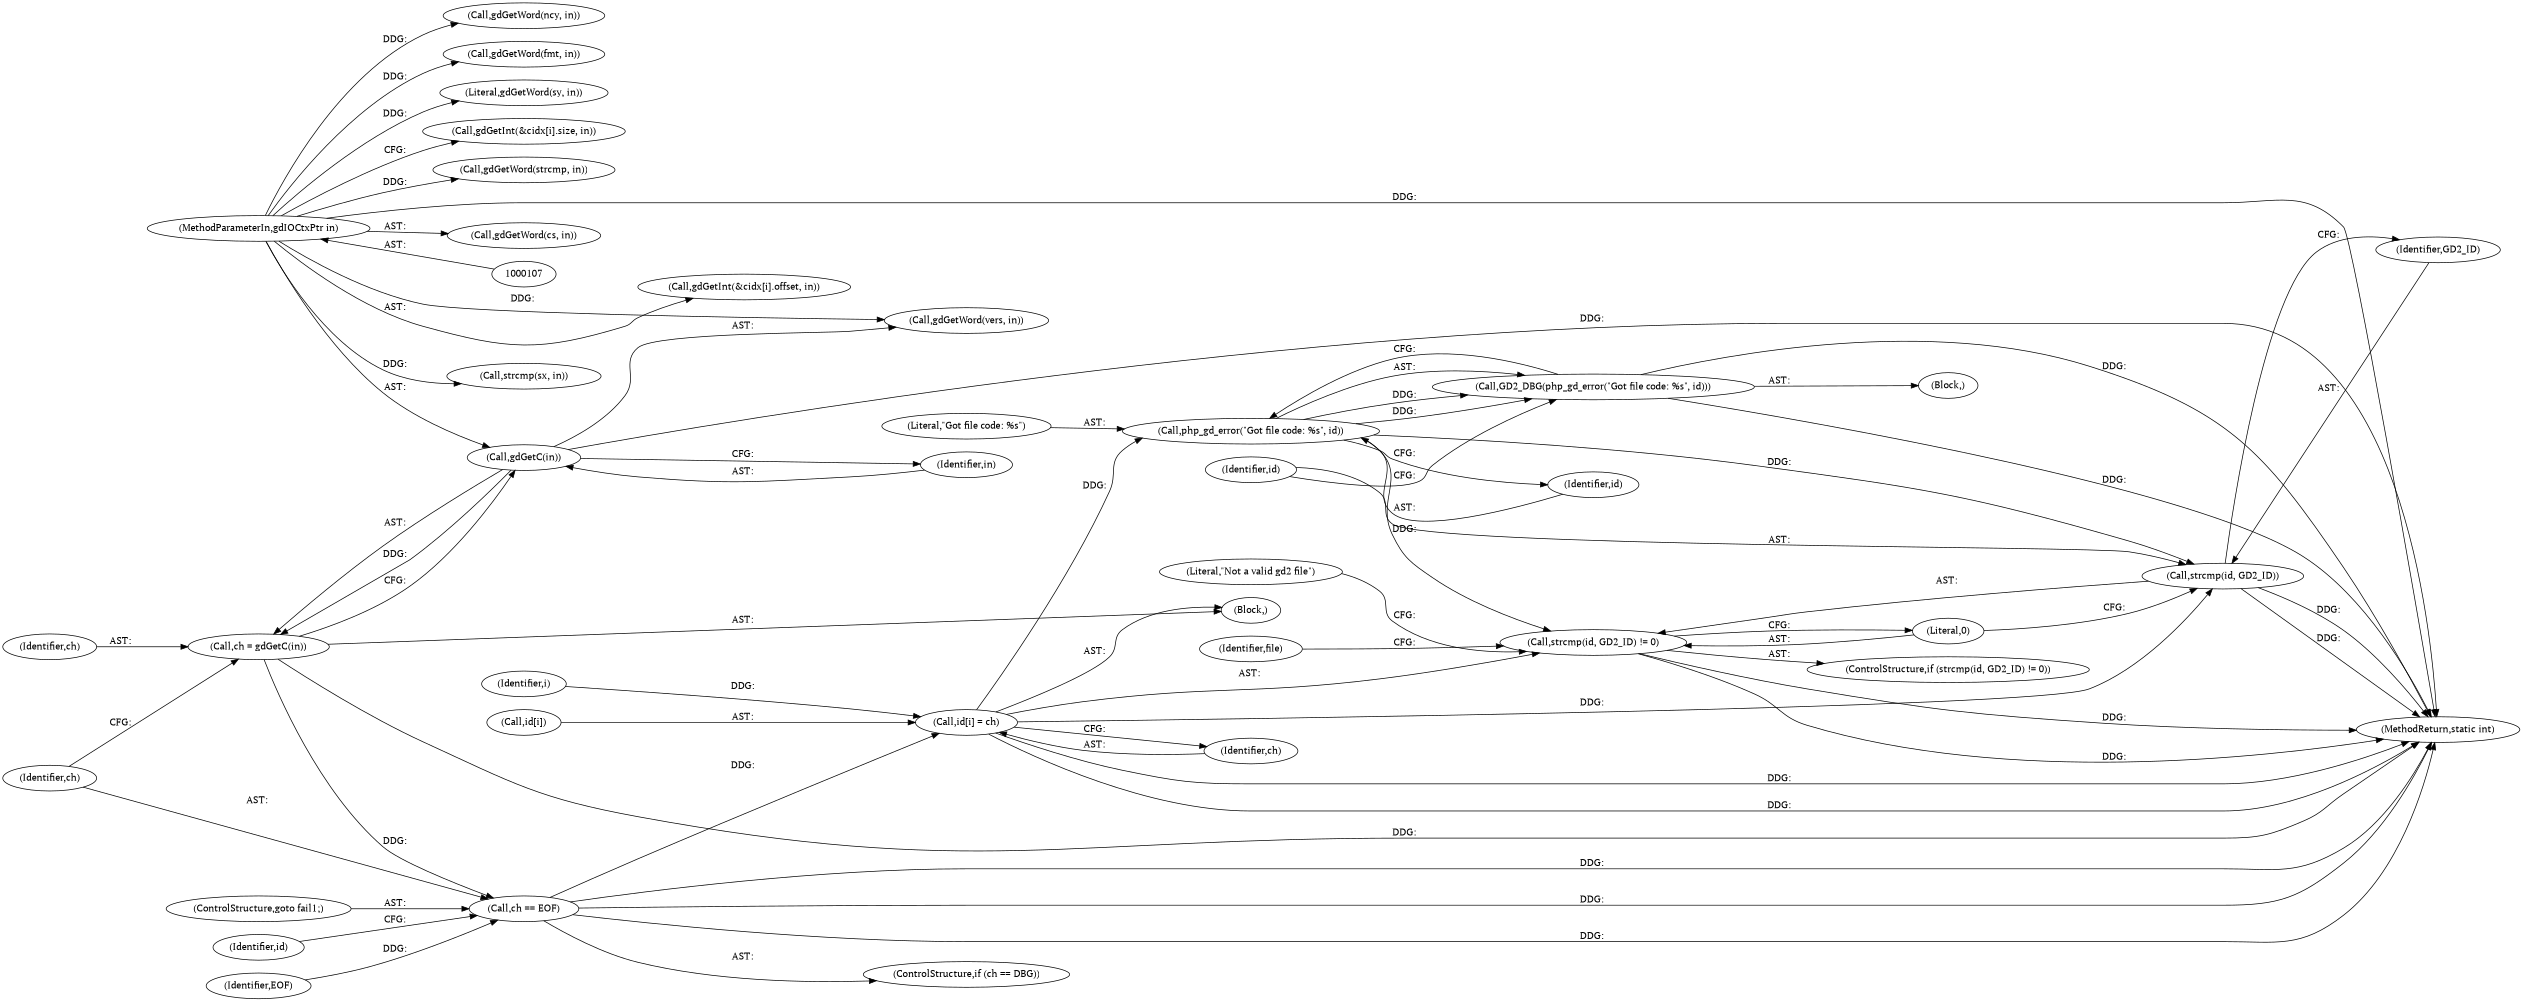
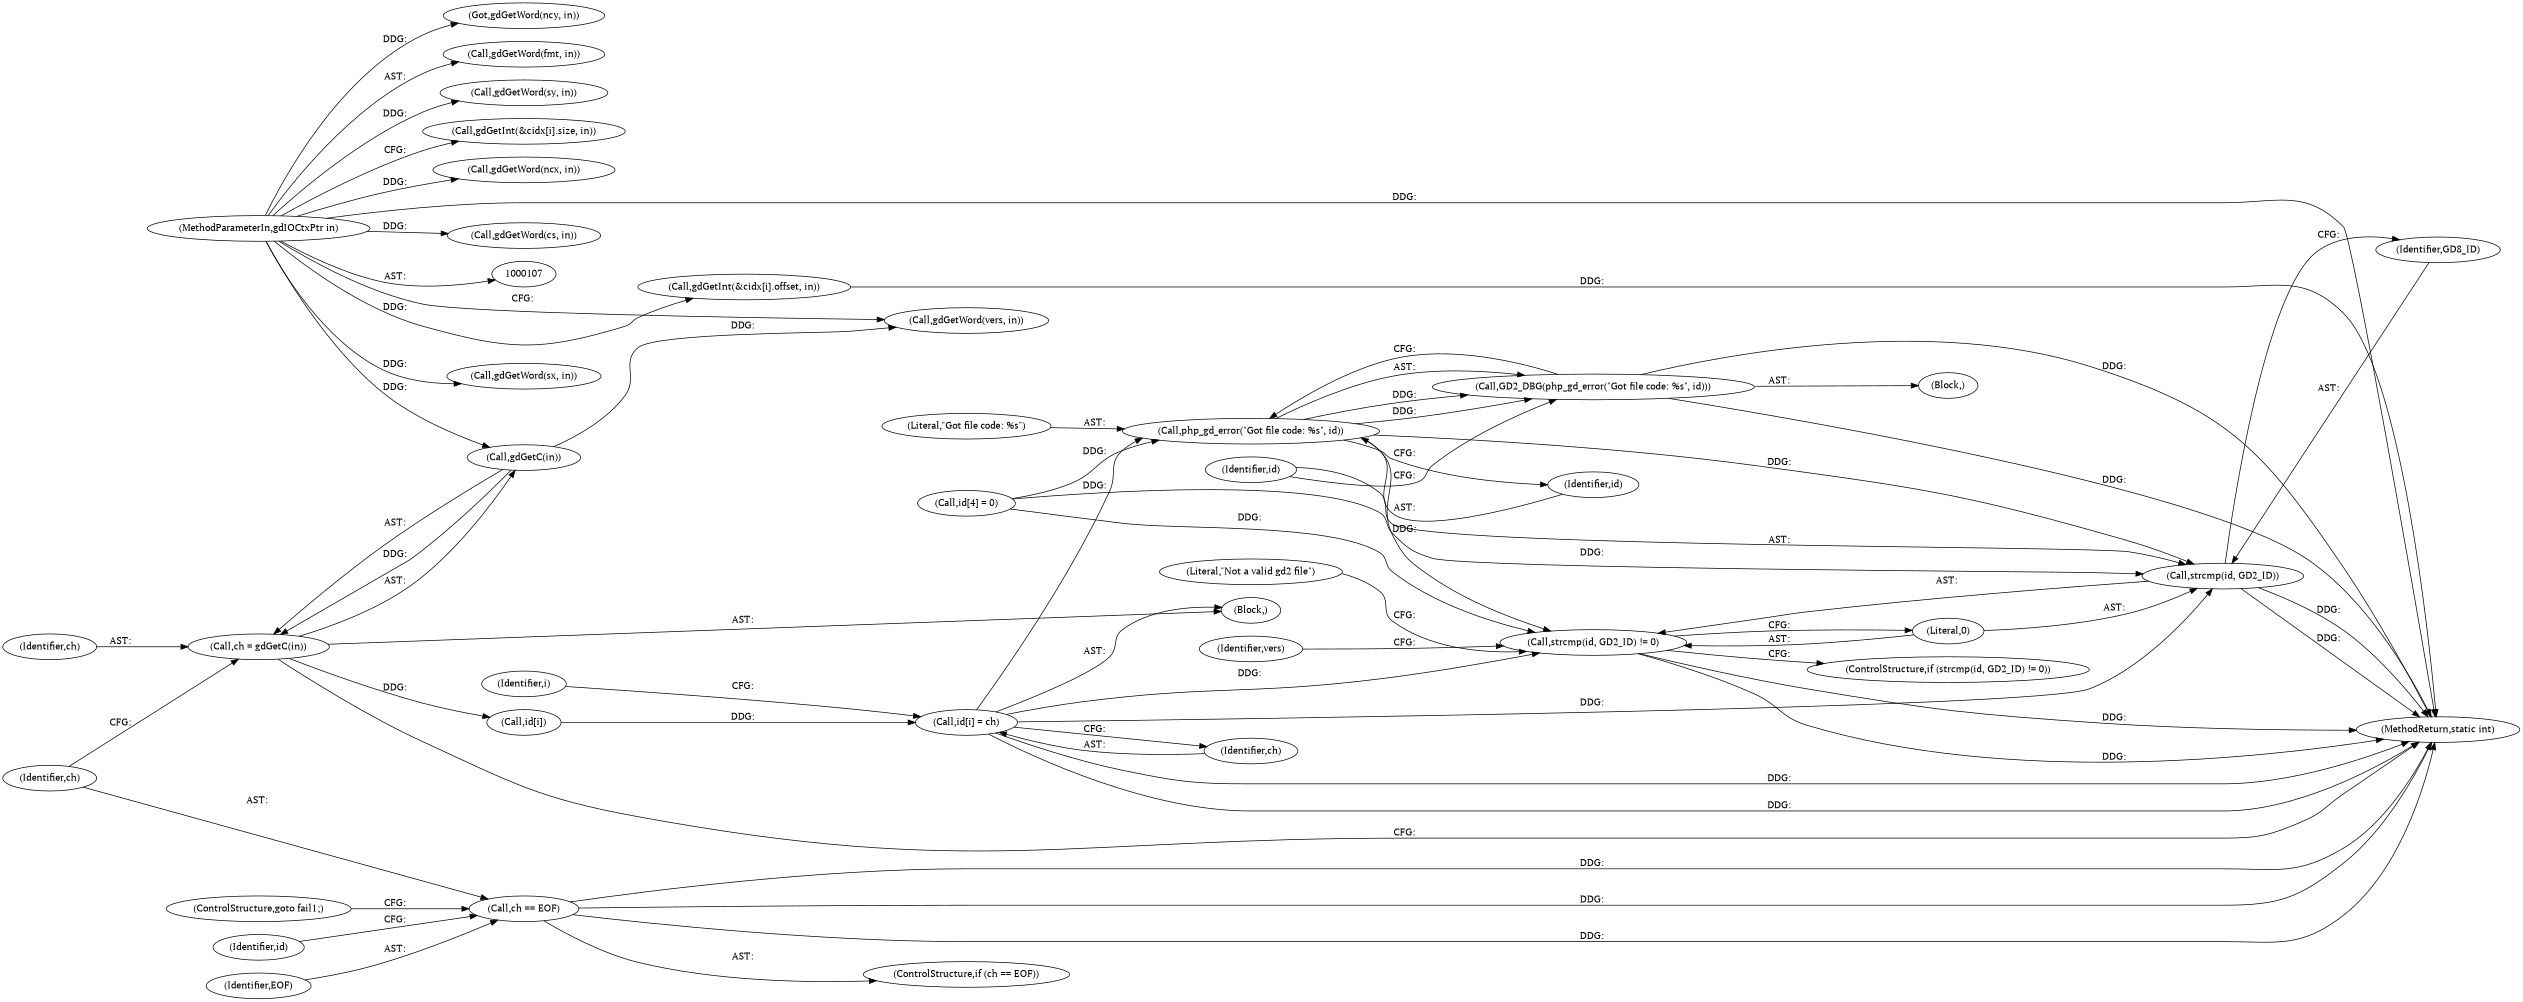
(524, 16) -> (524, 16)
(396, 77) -> (396, 77)
(524, 93) -> (524, 93)
(524, 170) -> (524, 170)
(396, 227) -> (396, 227)
(2438, 250) -> (2438, 250)
(411, 255) -> (381, 281)
(524, 299) -> (524, 299)
(396, 307) -> (396, 307)
(744, 326) -> (744, 326)
(1632, 327) -> (1806, 287)
(524, 376) -> (524, 376)
(396, 387) -> (396, 387)
(966, 465) -> none
none -> (966, 503)
(396, 581) -> (396, 581)
(2116, 608) -> (2116, 608)
(1251, 649) -> (1251, 649)
(1781, 654) -> (1781, 654)
(1251, 674) -> (1251, 674)
(744, 686) -> (744, 686)
(744, 717) -> (744, 717)
(346, 807) -> (385, 692)
(741, 815) -> none
(1406, 833) -> (1406, 833)
(396, 903) -> (396, 903)
(396, 949) -> (396, 949)
(966, 974) -> (966, 974)
